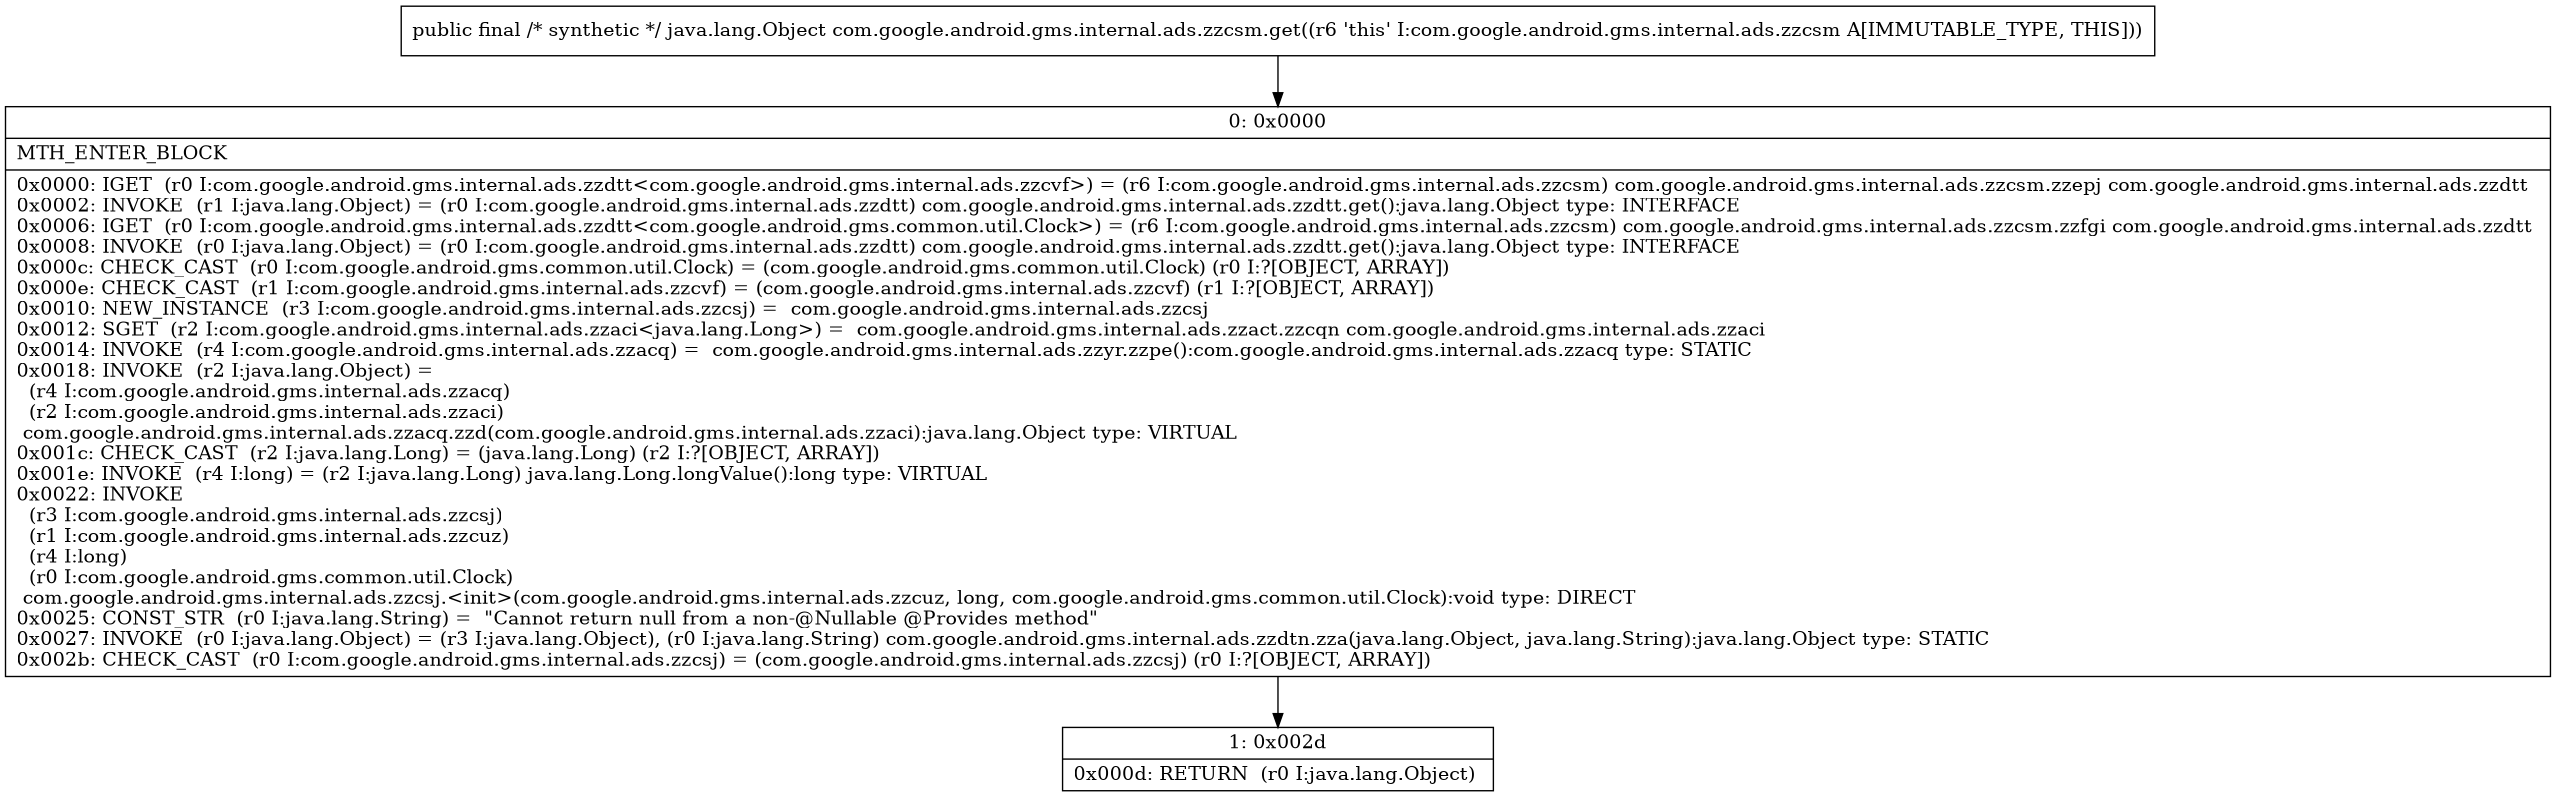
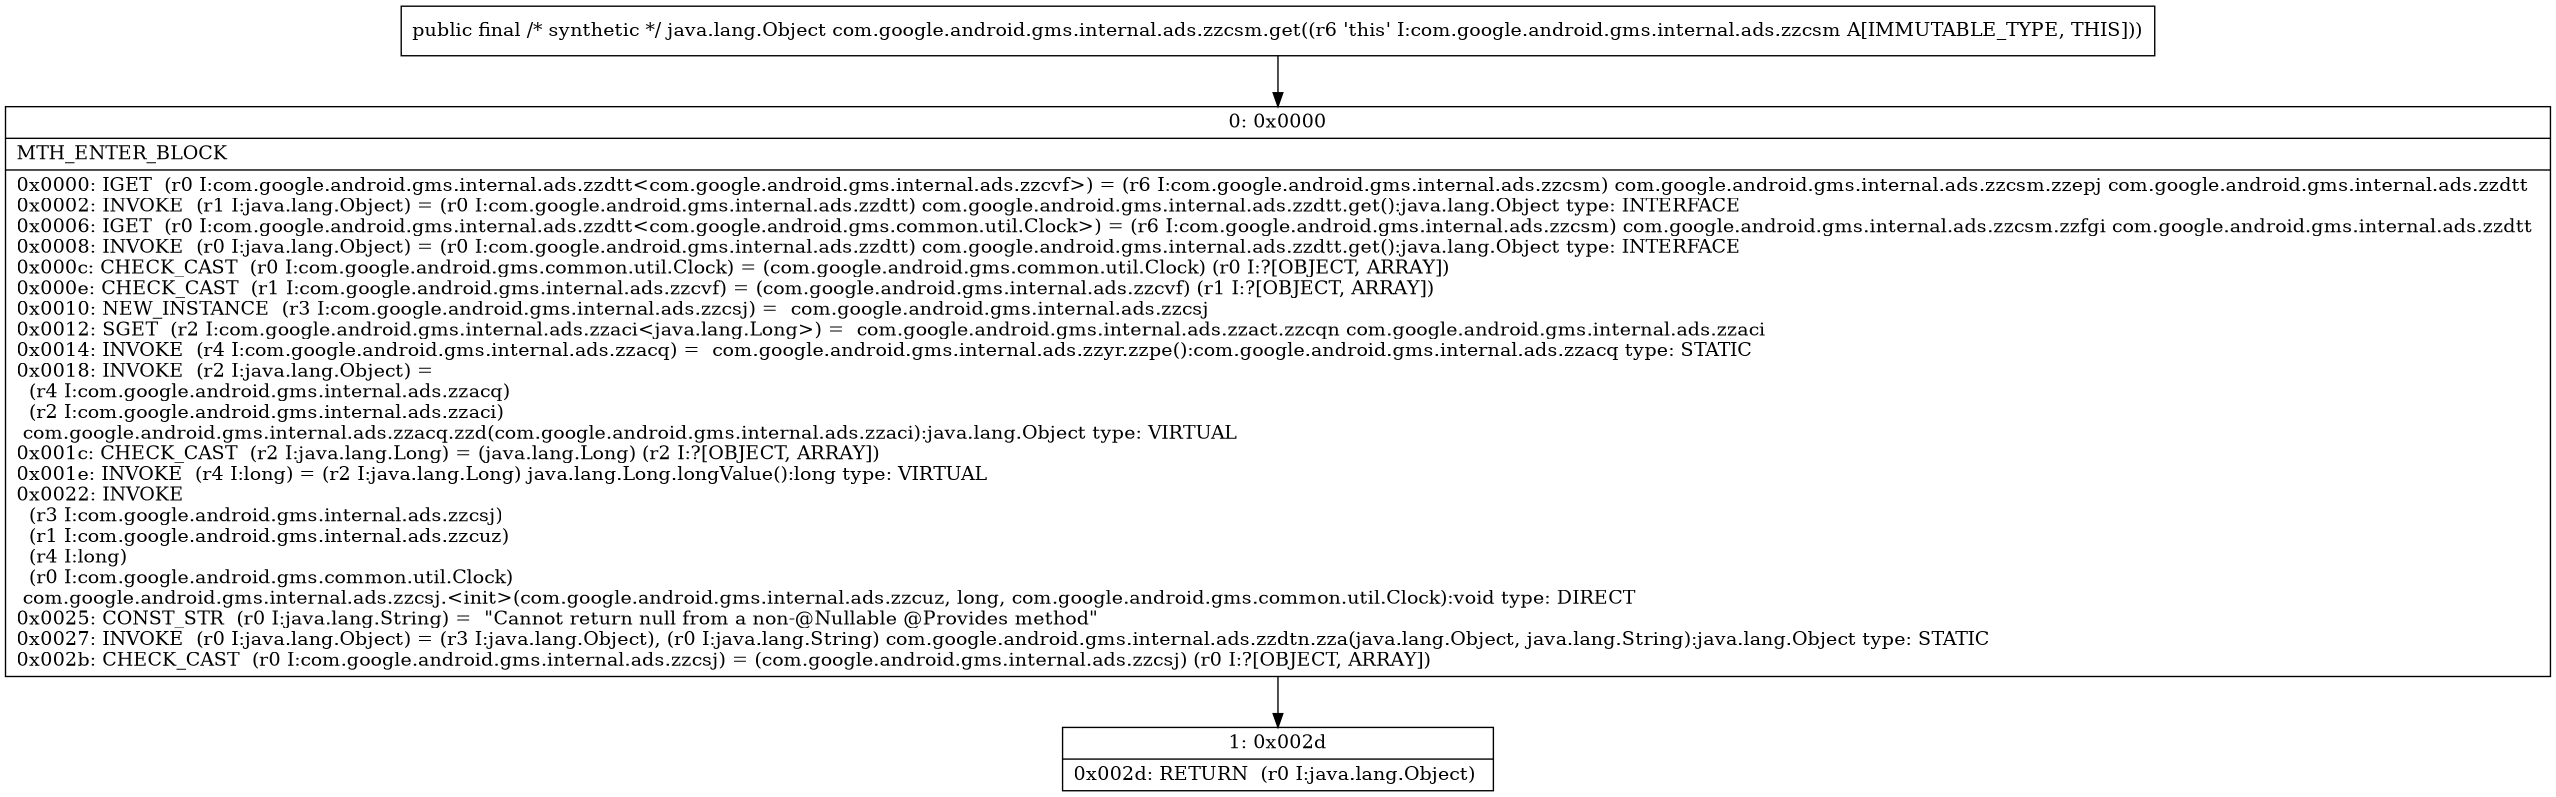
(1278, 774) -> (1278, 774)
